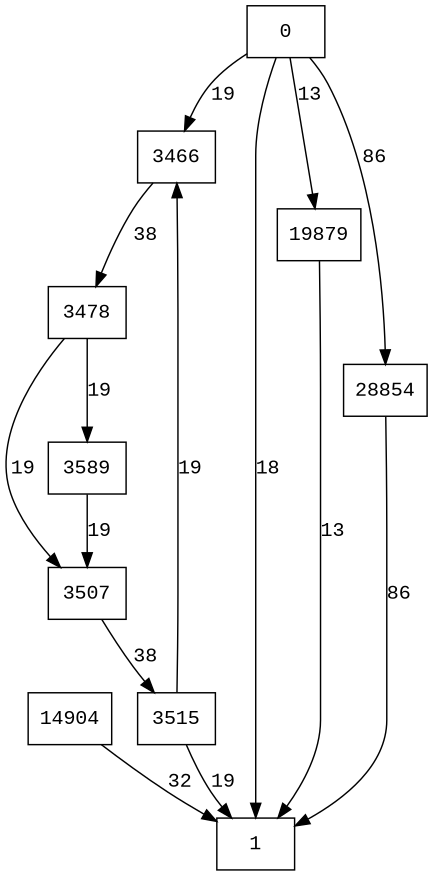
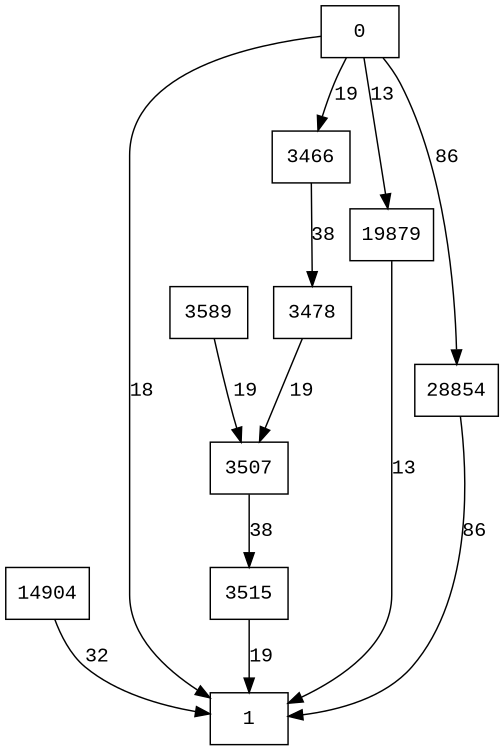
(87, 383) -> none
(178, 445) -> none
